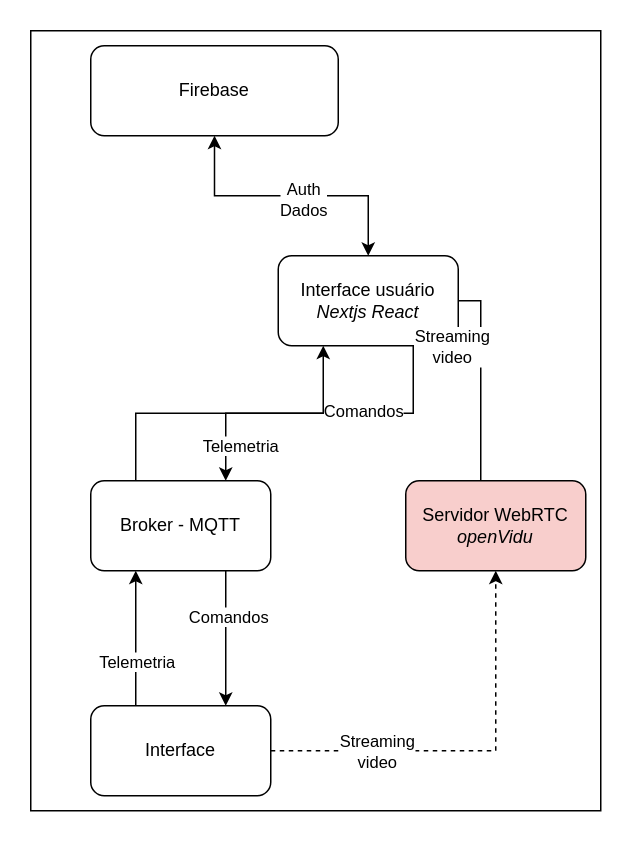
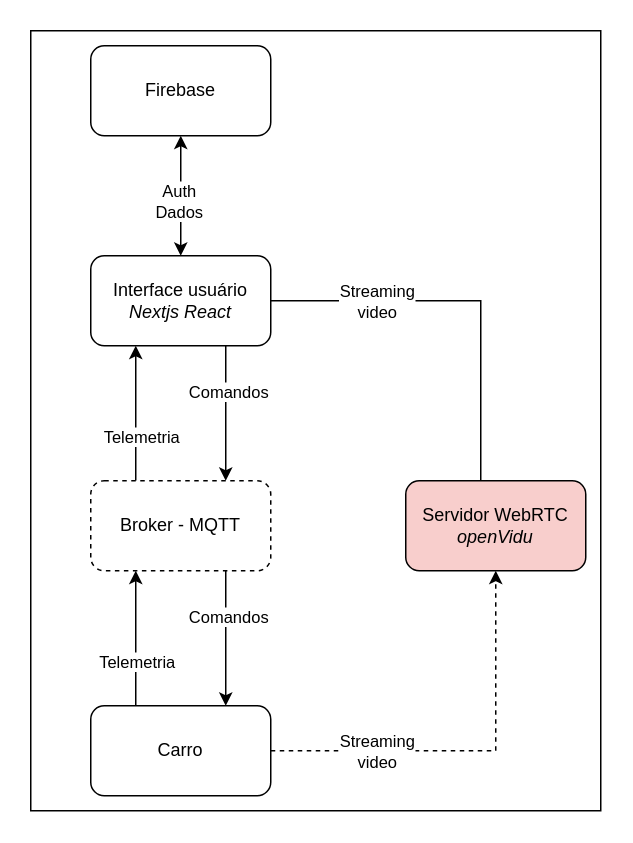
(215, 91) -> (181, 91)
(368, 301) -> (181, 301)
(181, 526) -> (181, 526)
(181, 751) -> (181, 751)
